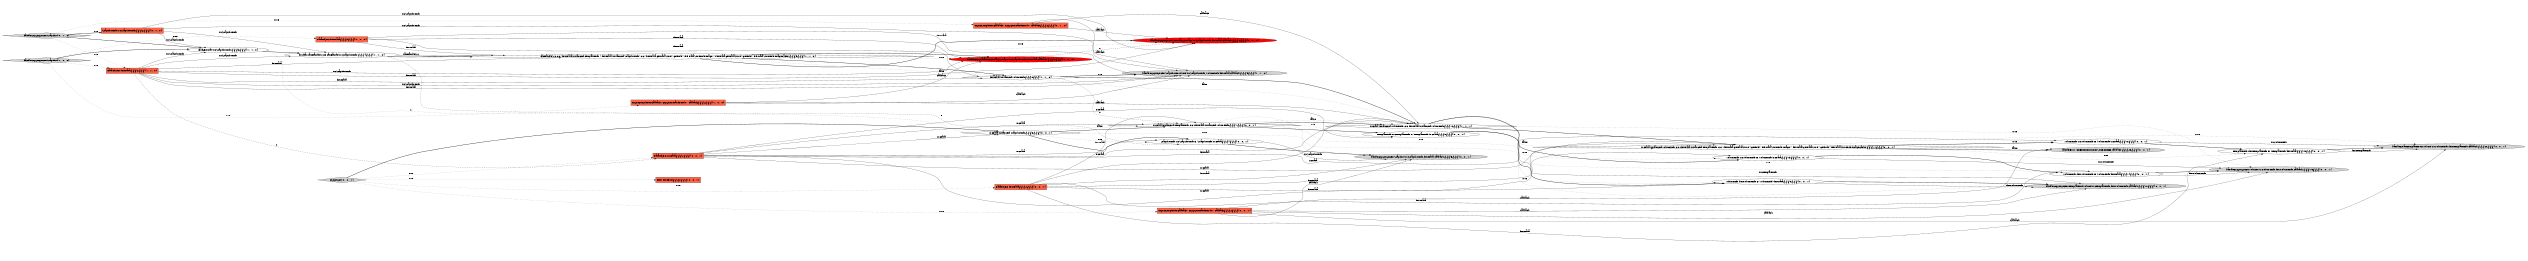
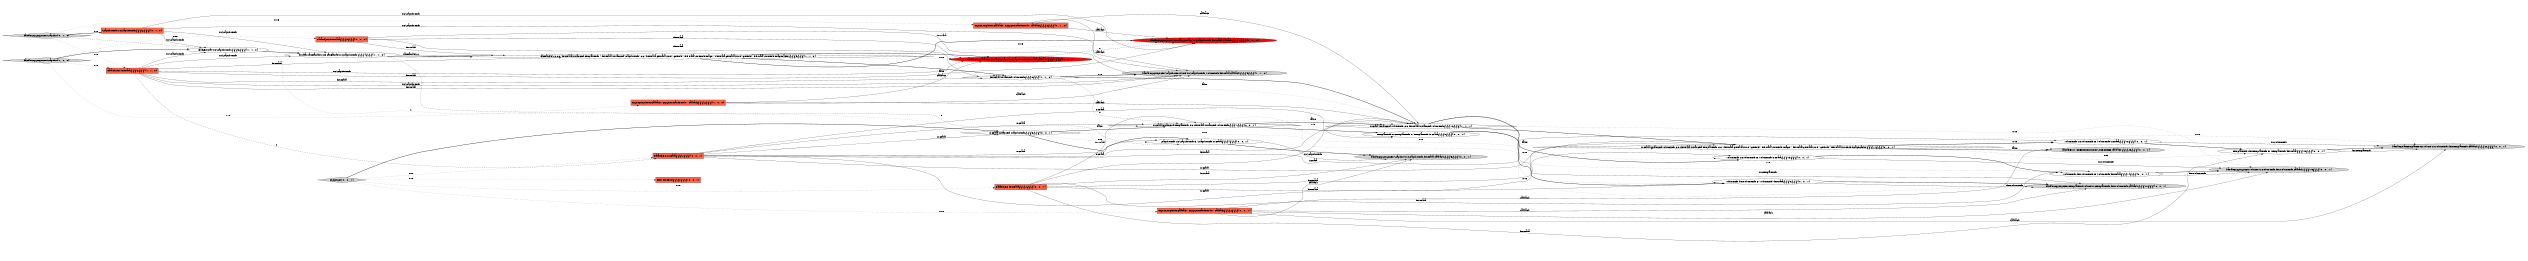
(130, 42) -> (130, 42)
